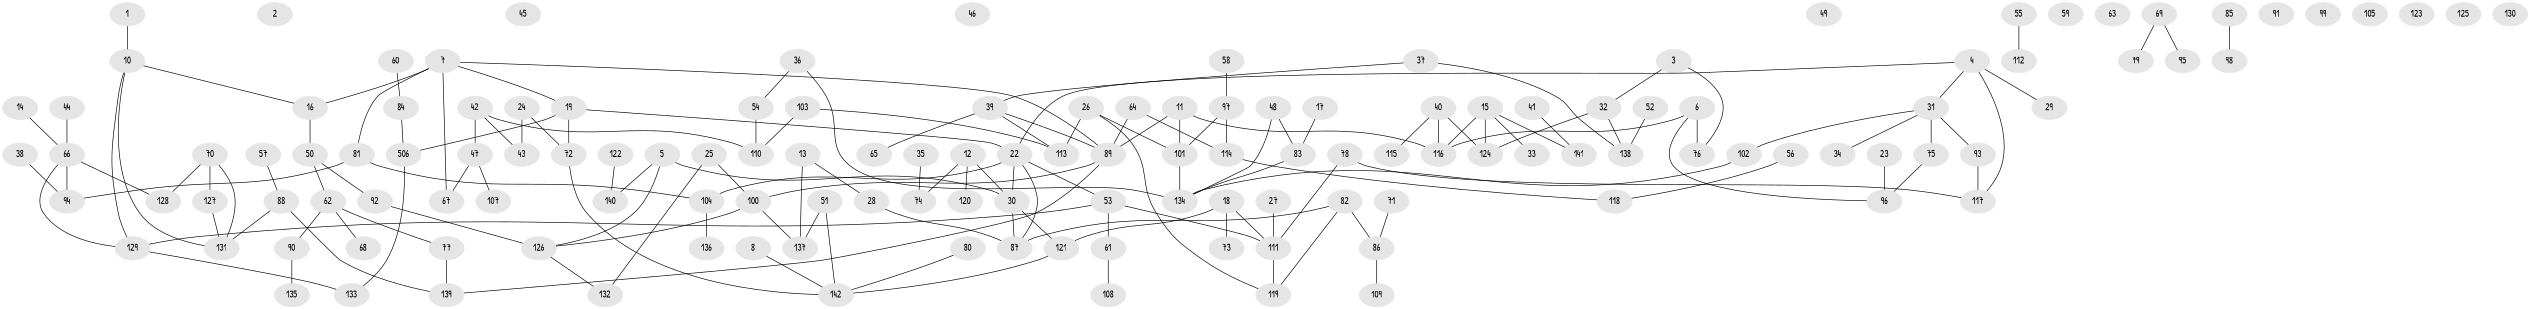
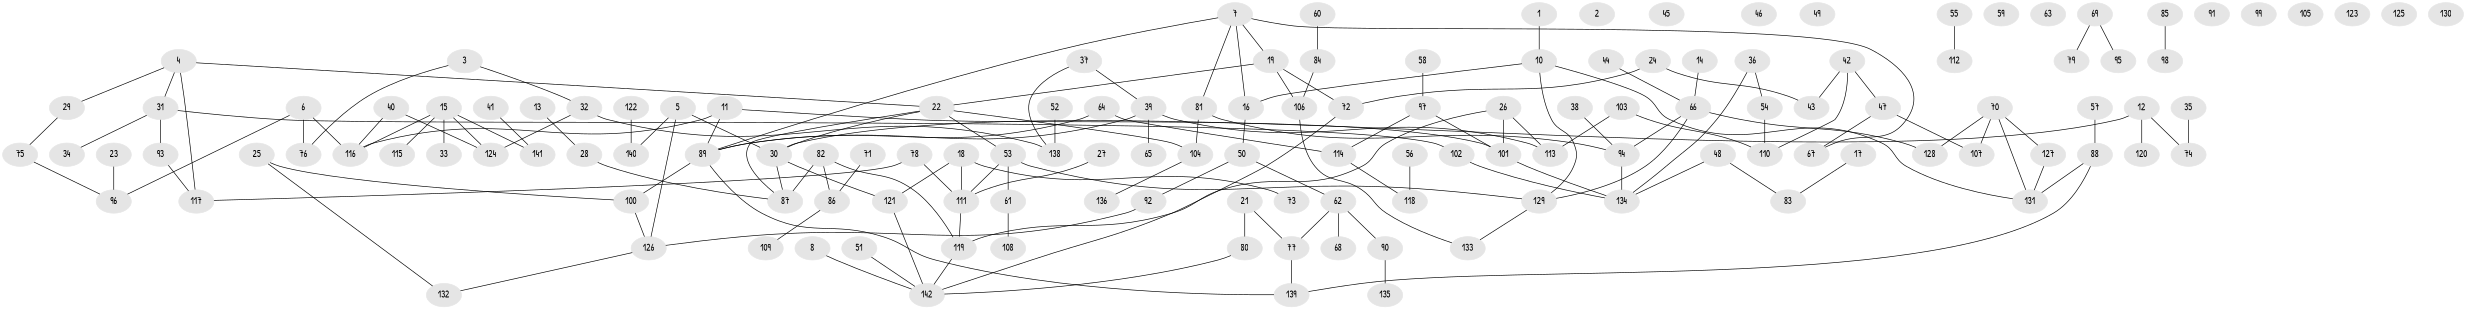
(1415, 131) -> (423, 129)
(1931, 131) -> (44, 131)
none -> (1986, 131)
(404, 155) -> (1299, 108)
(1238, 177) -> (1622, 175)
none -> (1245, 201)
(800, 248) -> none
none -> (943, 272)
